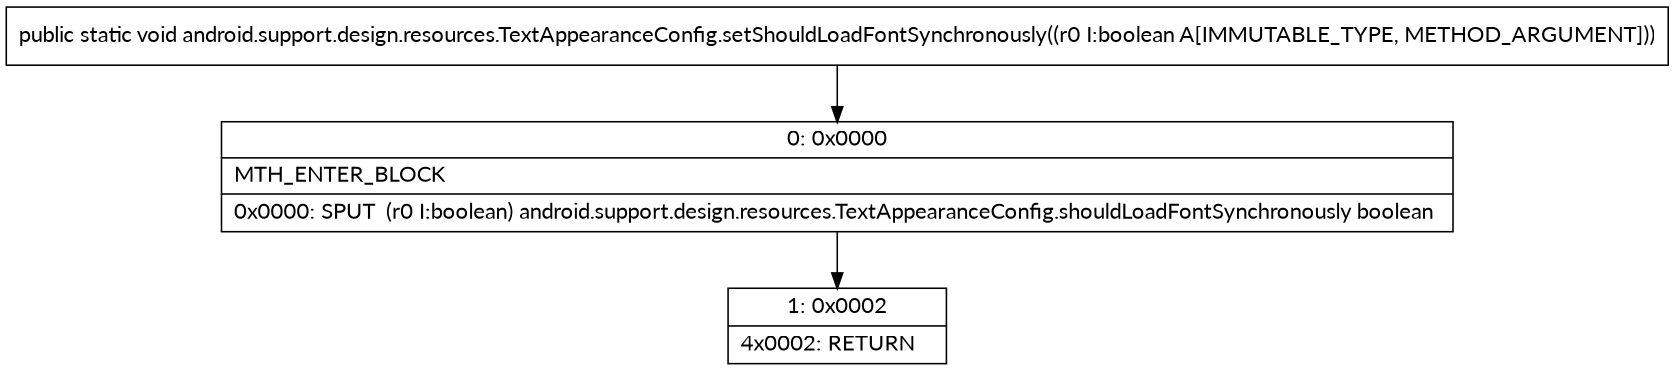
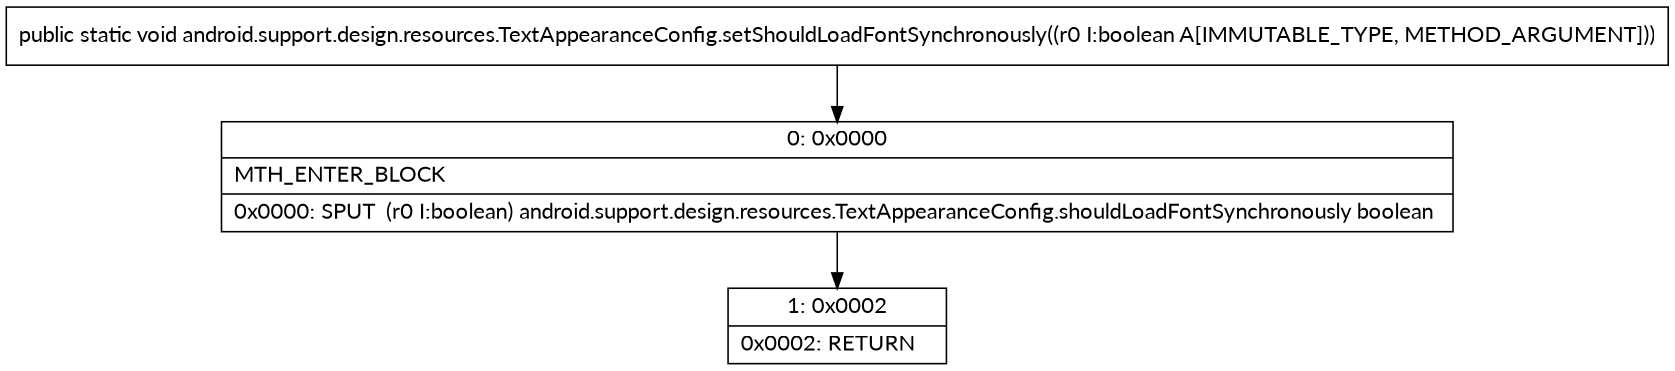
(837, 344) -> (837, 344)
